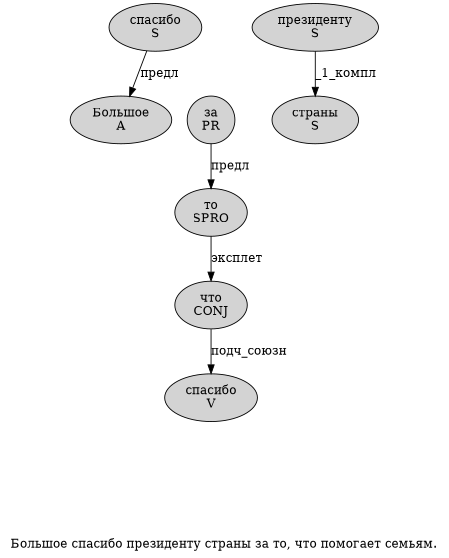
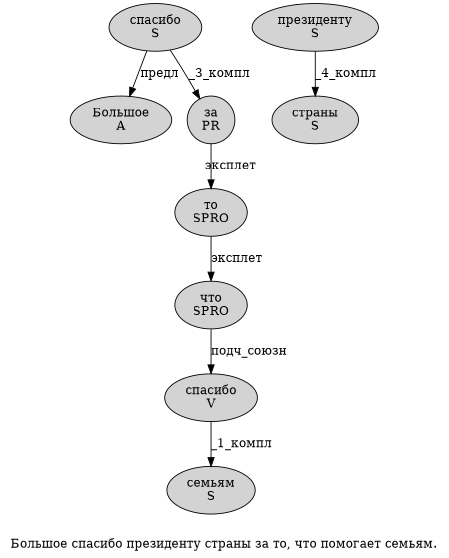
none -> (183, 70)
(346, 74) -> (346, 74)
(230, 166) -> (230, 166)
(211, 305) -> (211, 305)
none -> (211, 490)
